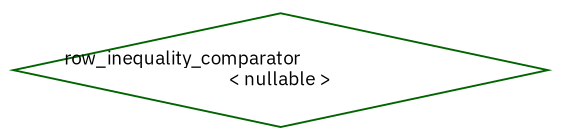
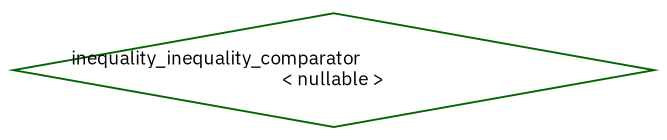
(281, 70) -> (334, 70)
